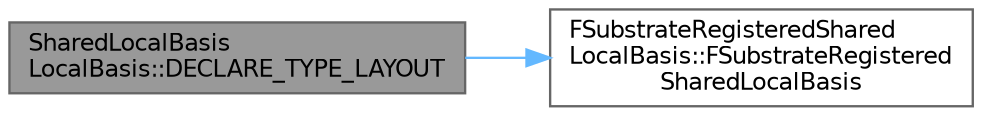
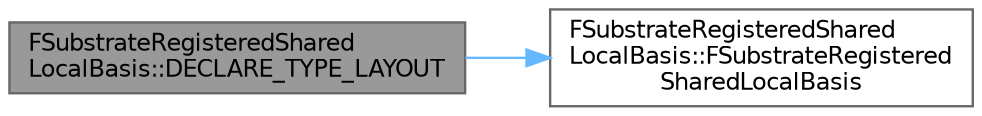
(237, 58) -> (237, 58)
